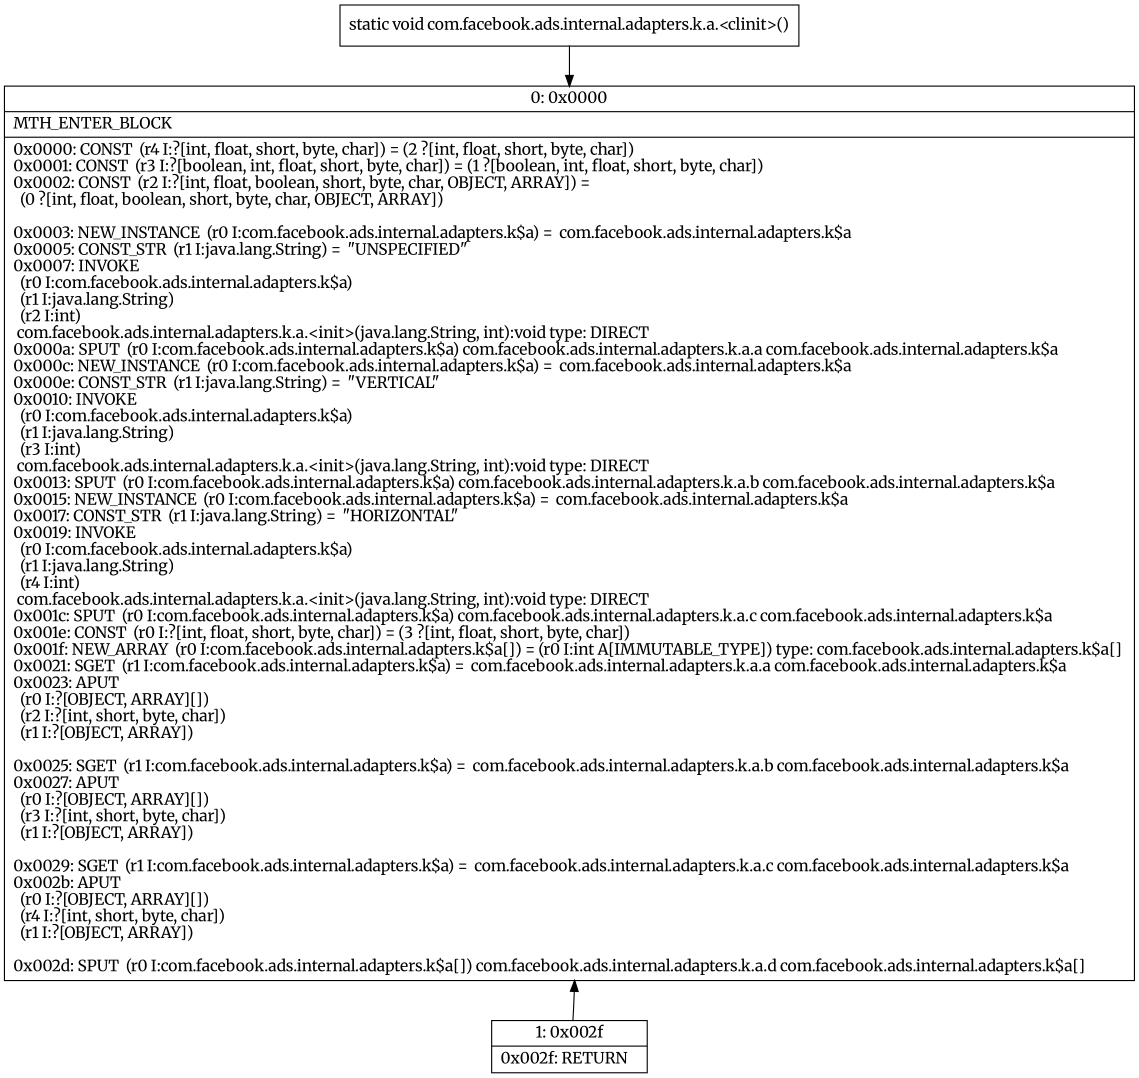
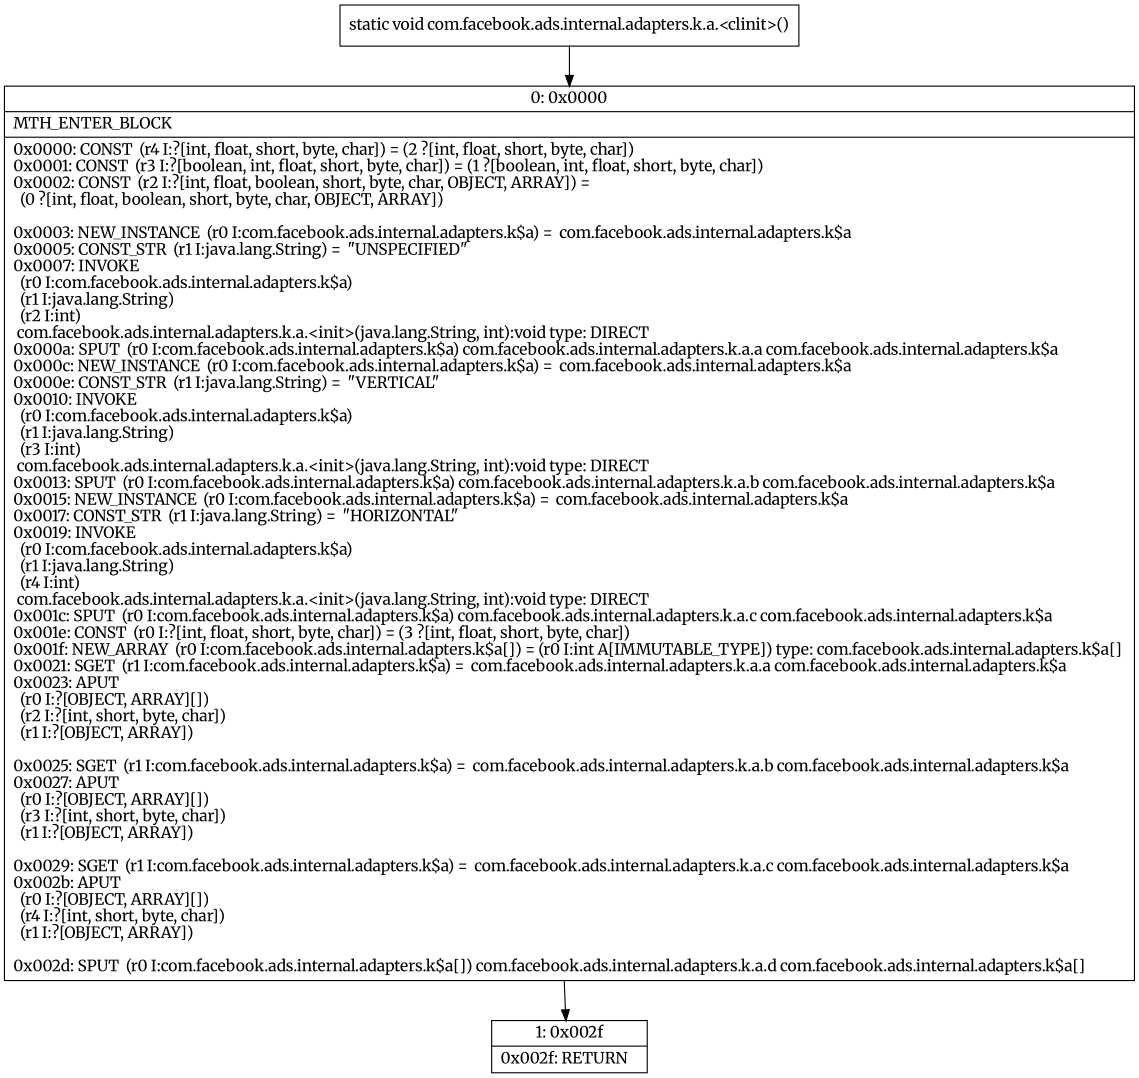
(574, 1006) -> (565, 995)
